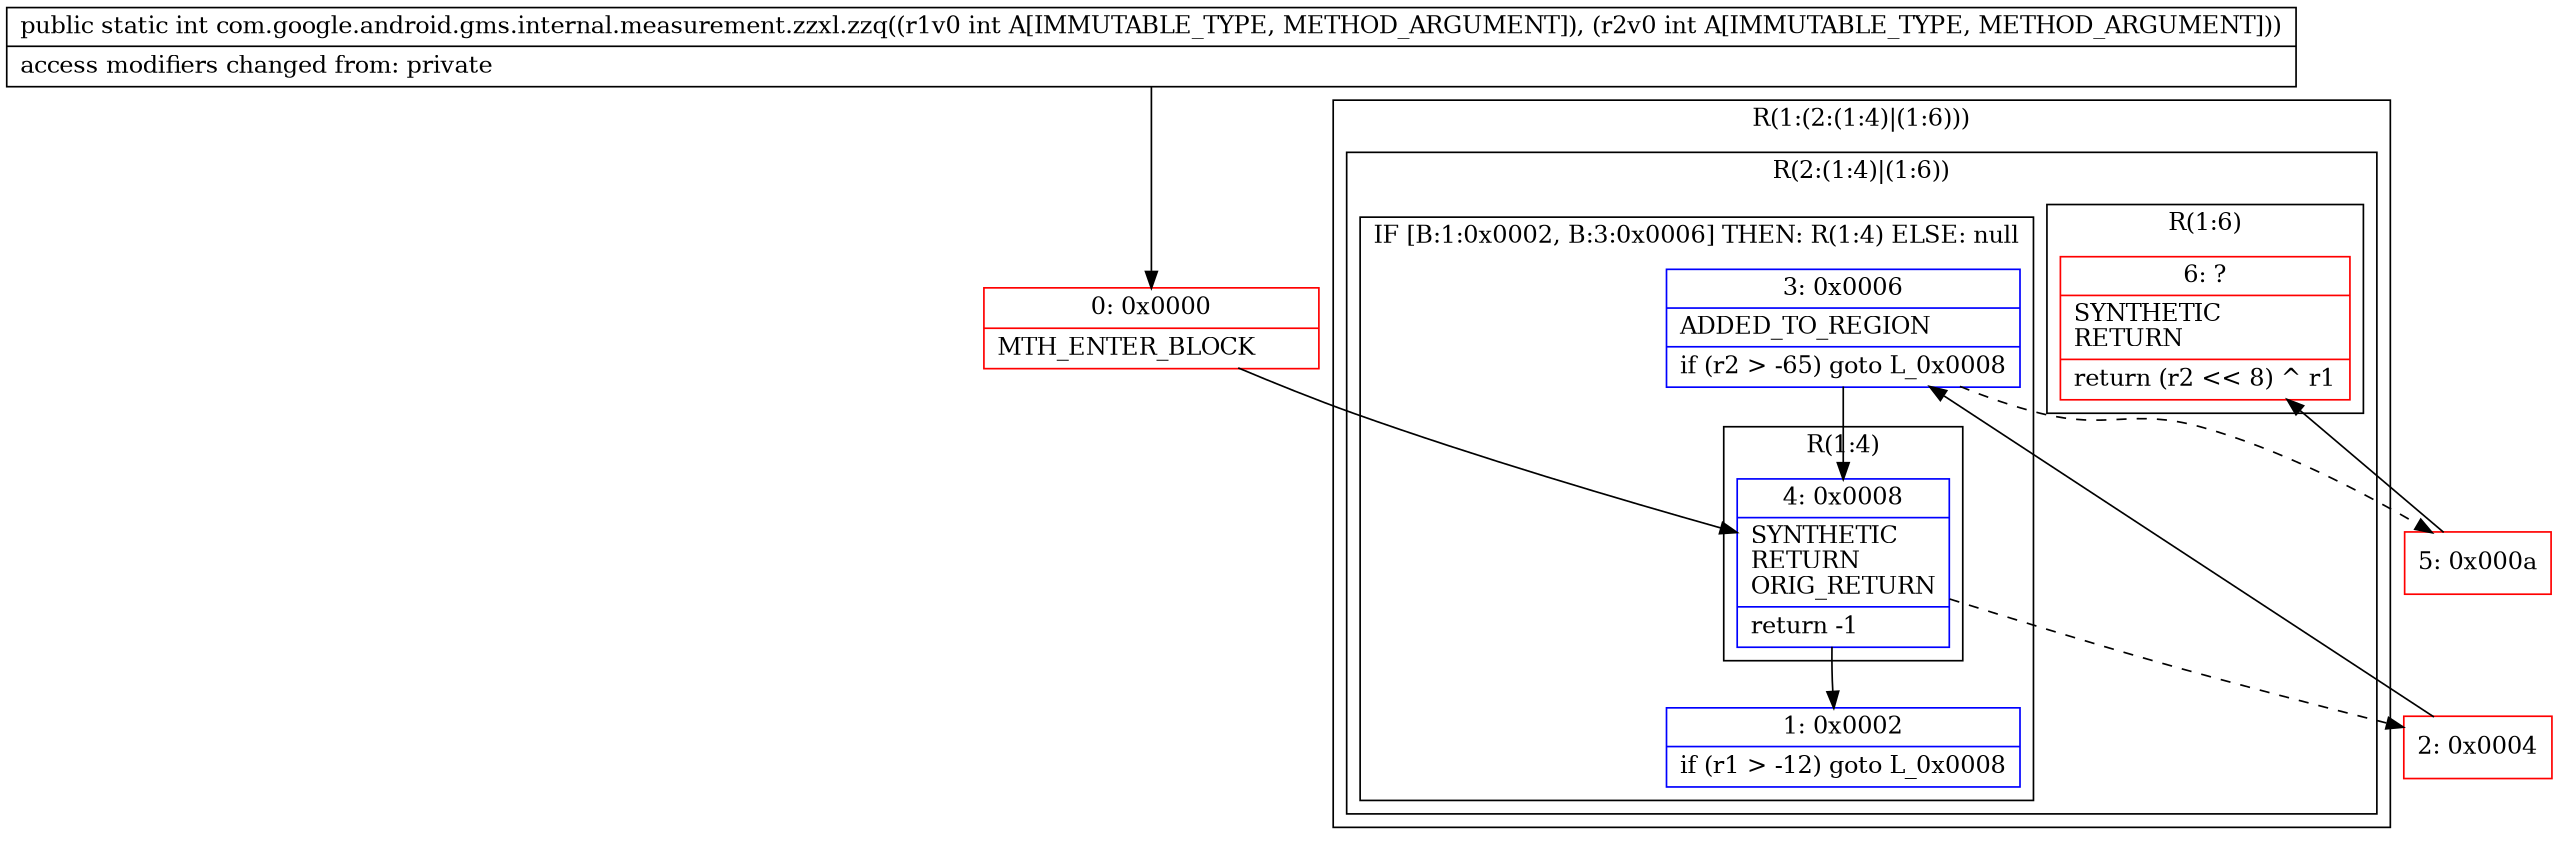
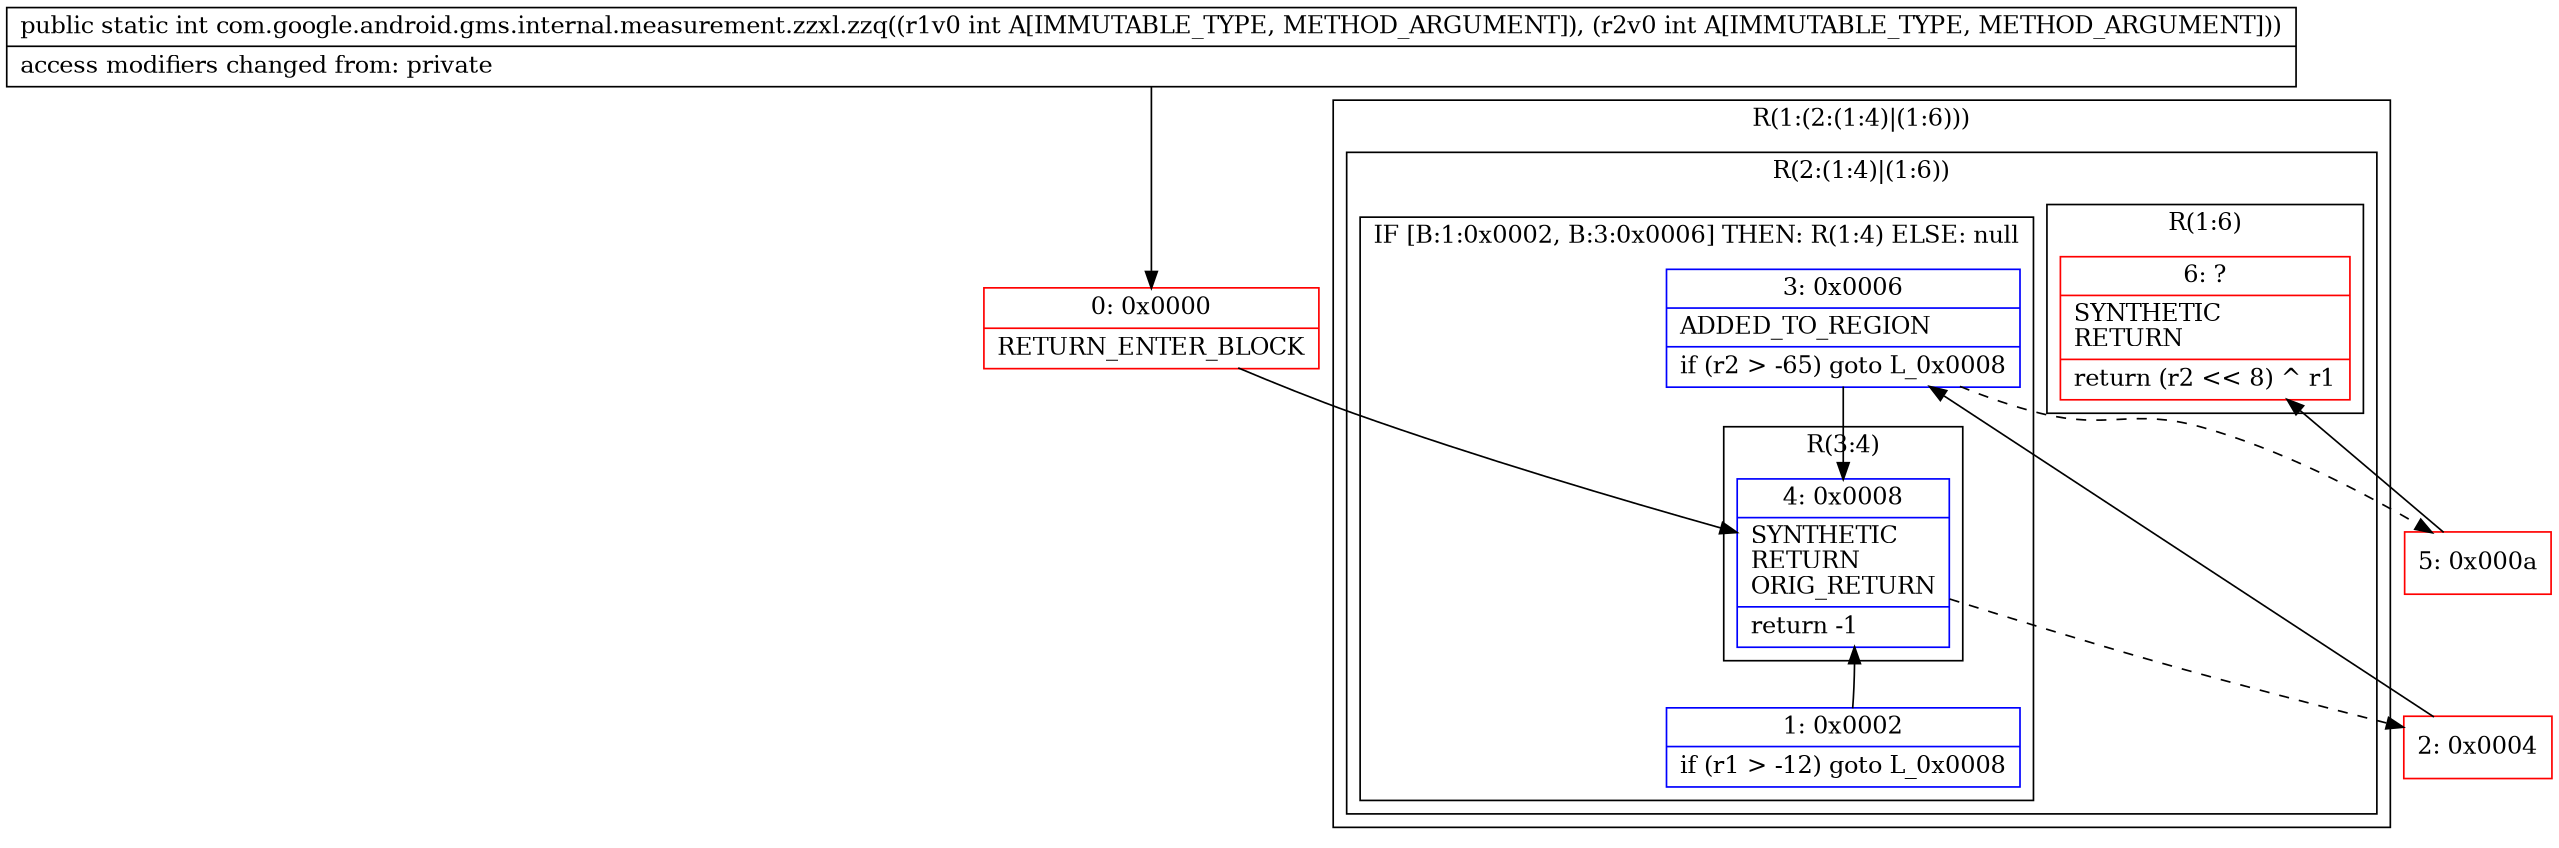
(1127, 348) -> (1151, 348)
(1843, 446) -> (1843, 446)
(1832, 671) -> (1854, 686)
